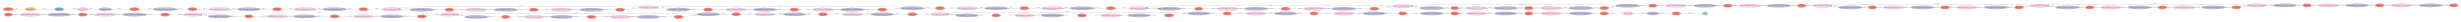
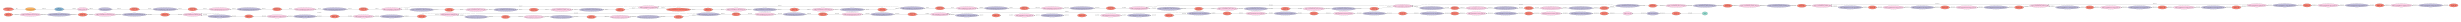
(678, 10) -> (678, 10)
